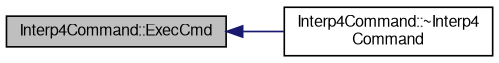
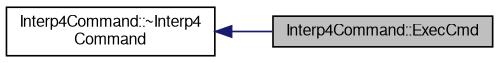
(264, 31) -> (252, 31)
